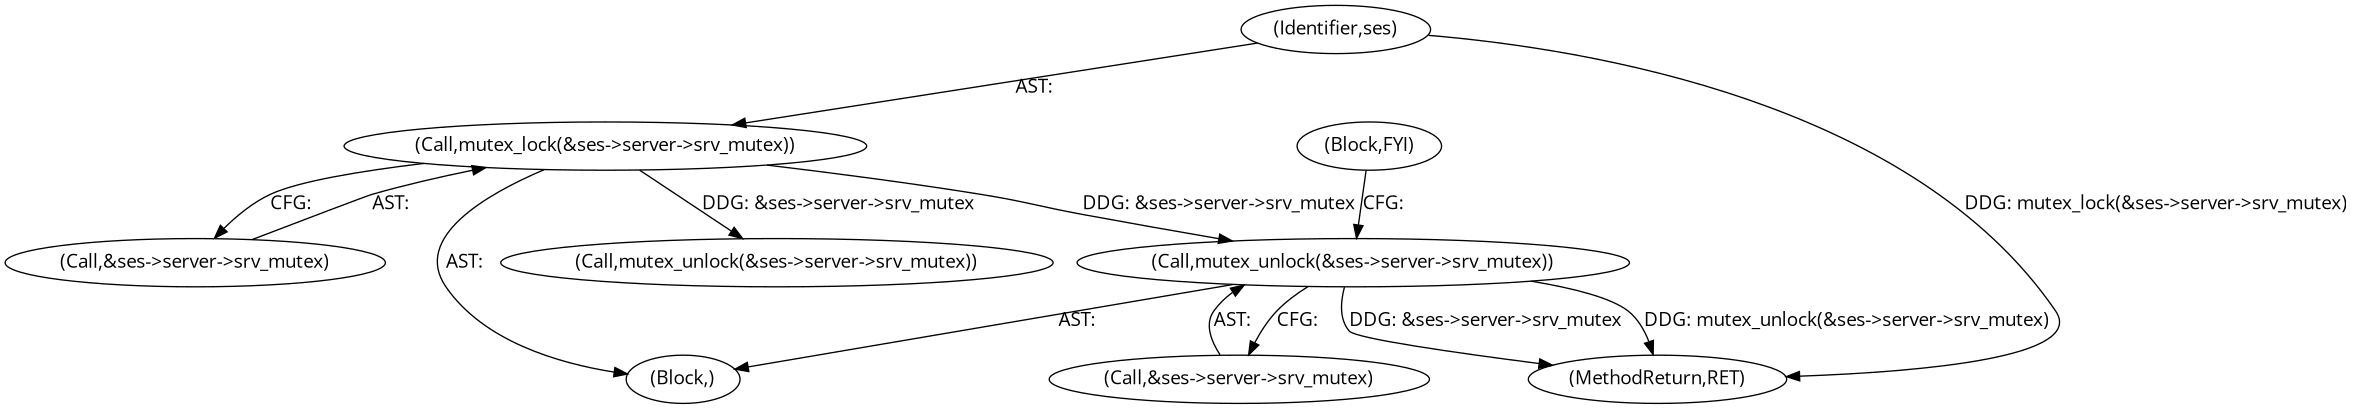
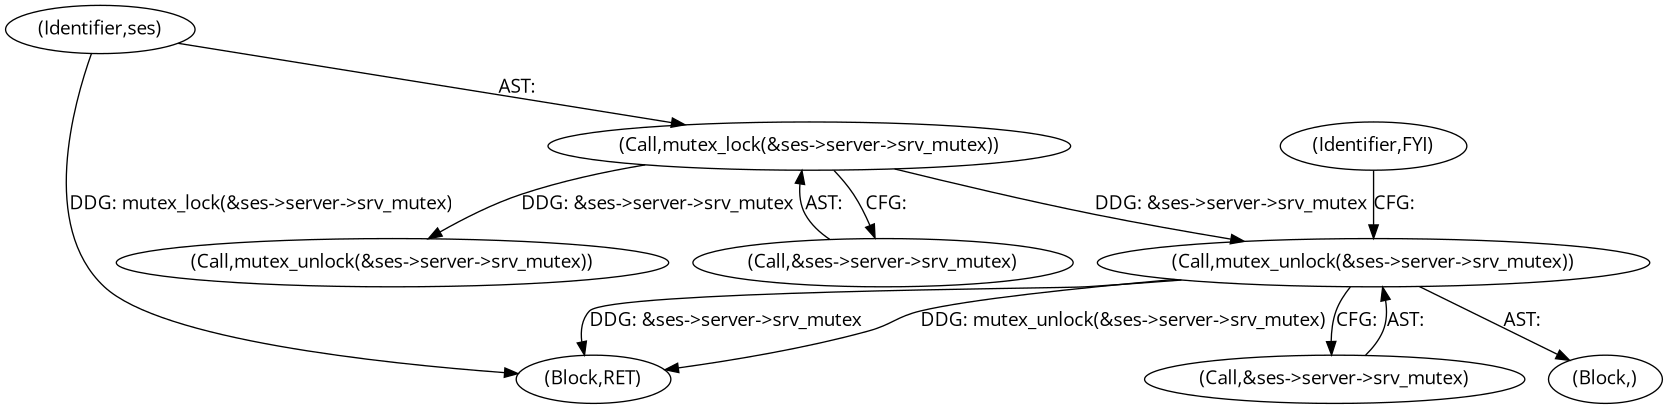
(1369, 146) -> (1374, 146)
(452, 294) -> none
(1658, 379) -> (594, 379)
